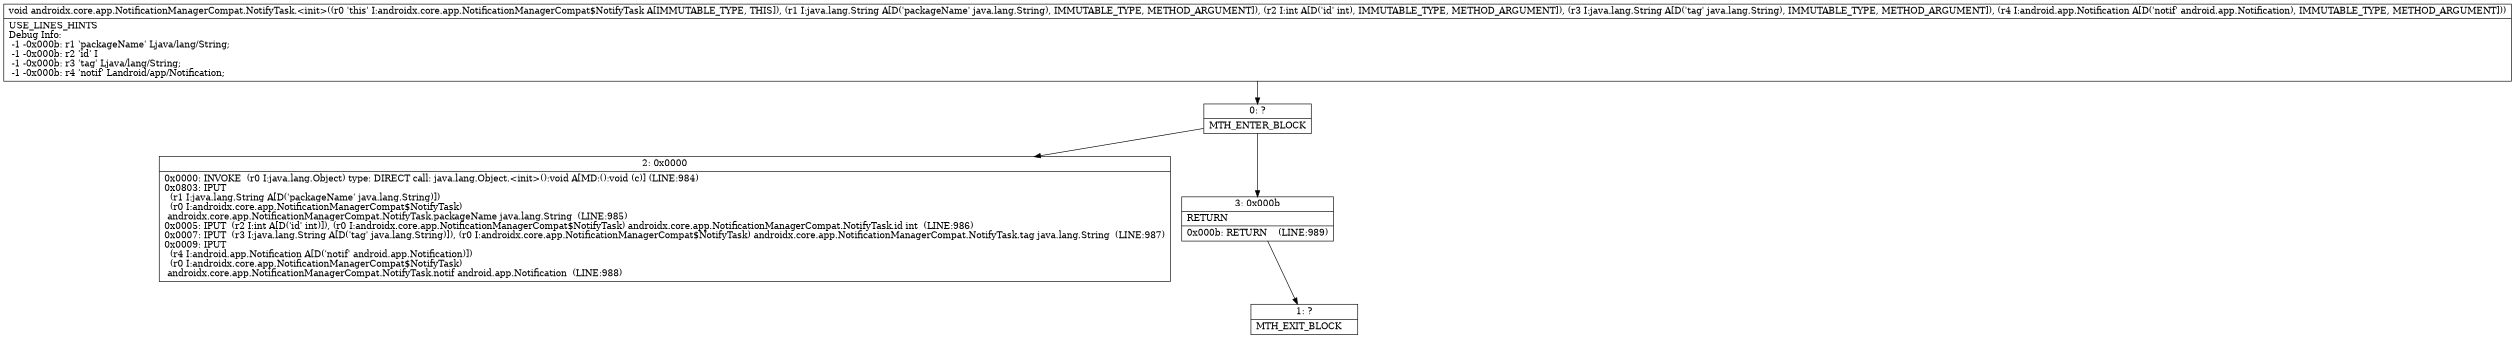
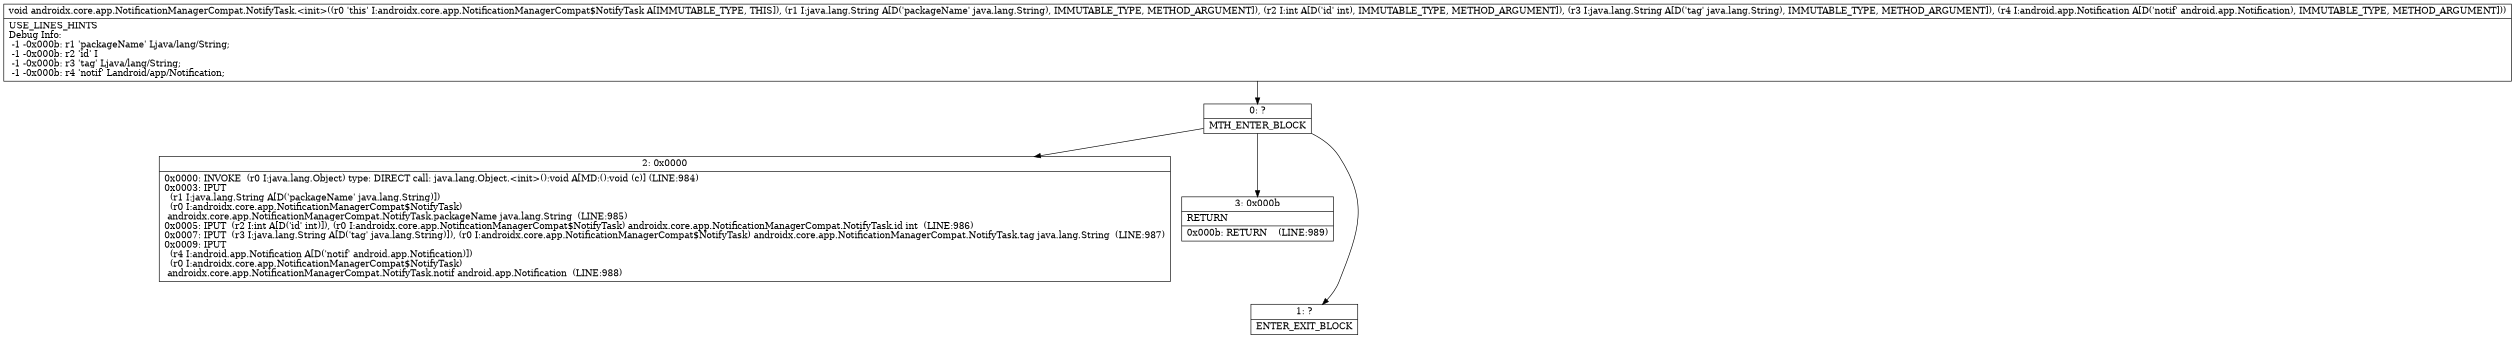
(198, 188) -> (198, 188)
(1281, 270) -> (1358, 211)
(1299, 327) -> (1304, 327)
